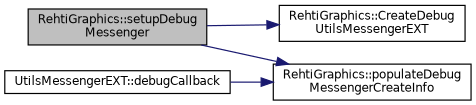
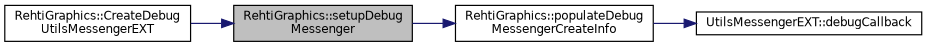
(237, 25) -> (206, 23)
(246, 82) -> (669, 23)
